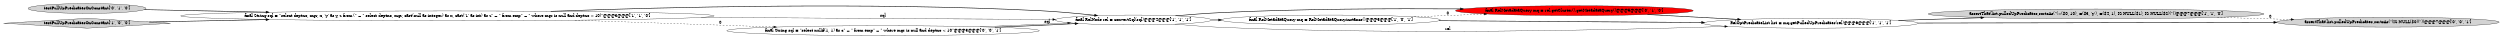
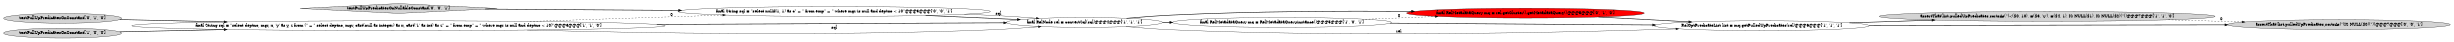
none -> (399, 8)
(87, 23) -> (63, 33)
